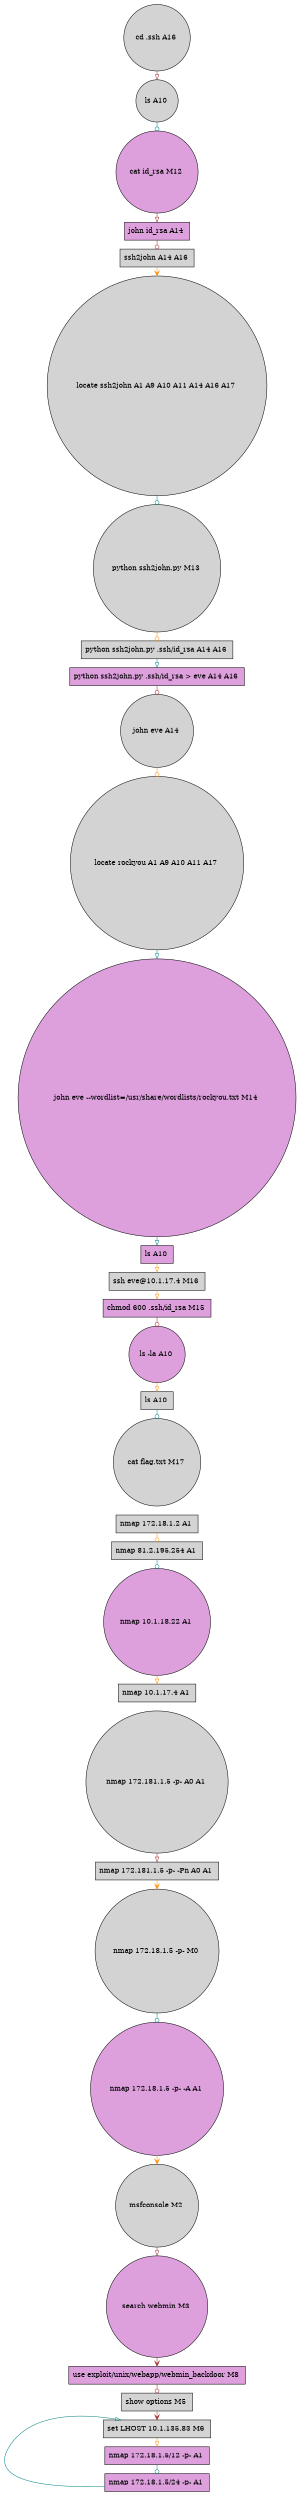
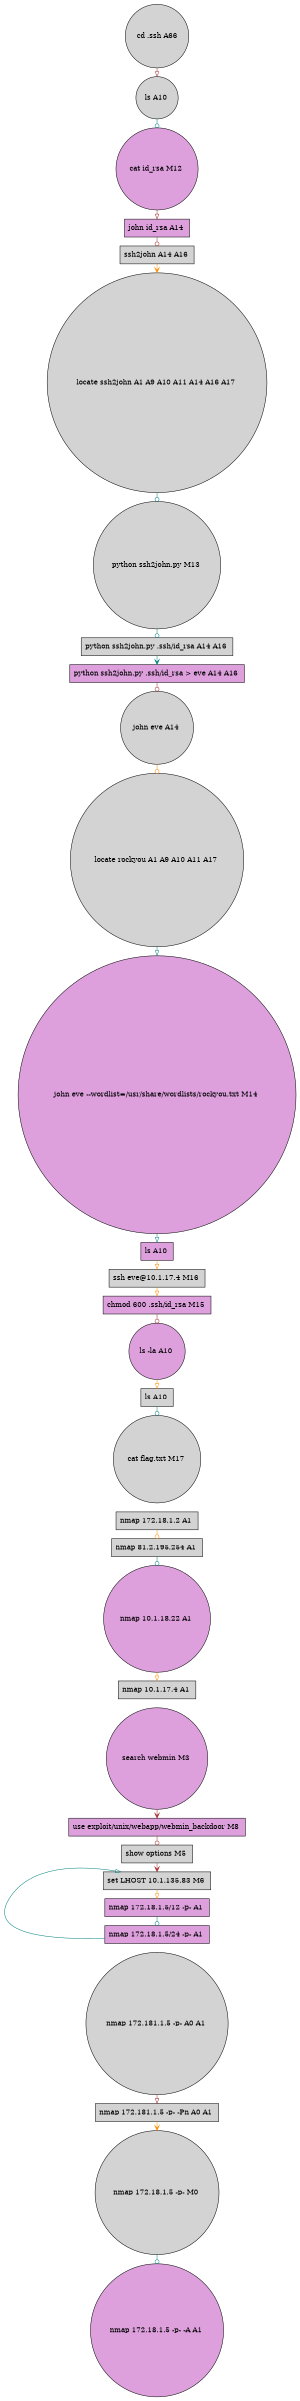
(157, 38) -> (157, 36)
(157, 634) -> (157, 631)
(157, 661) -> (157, 658)
(157, 2206) -> none
